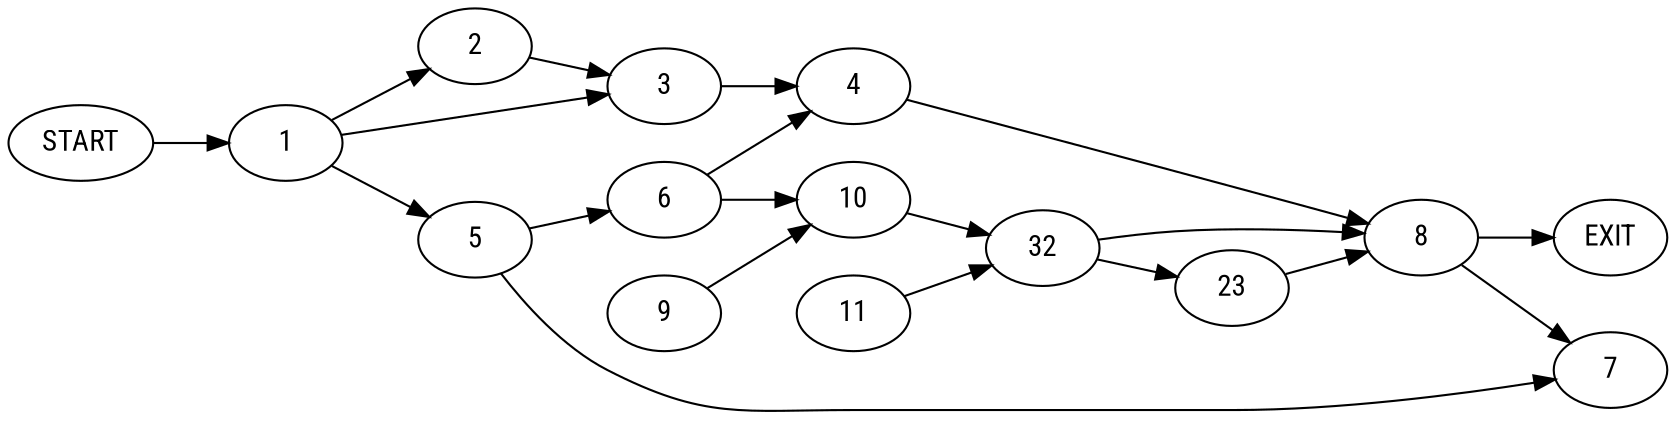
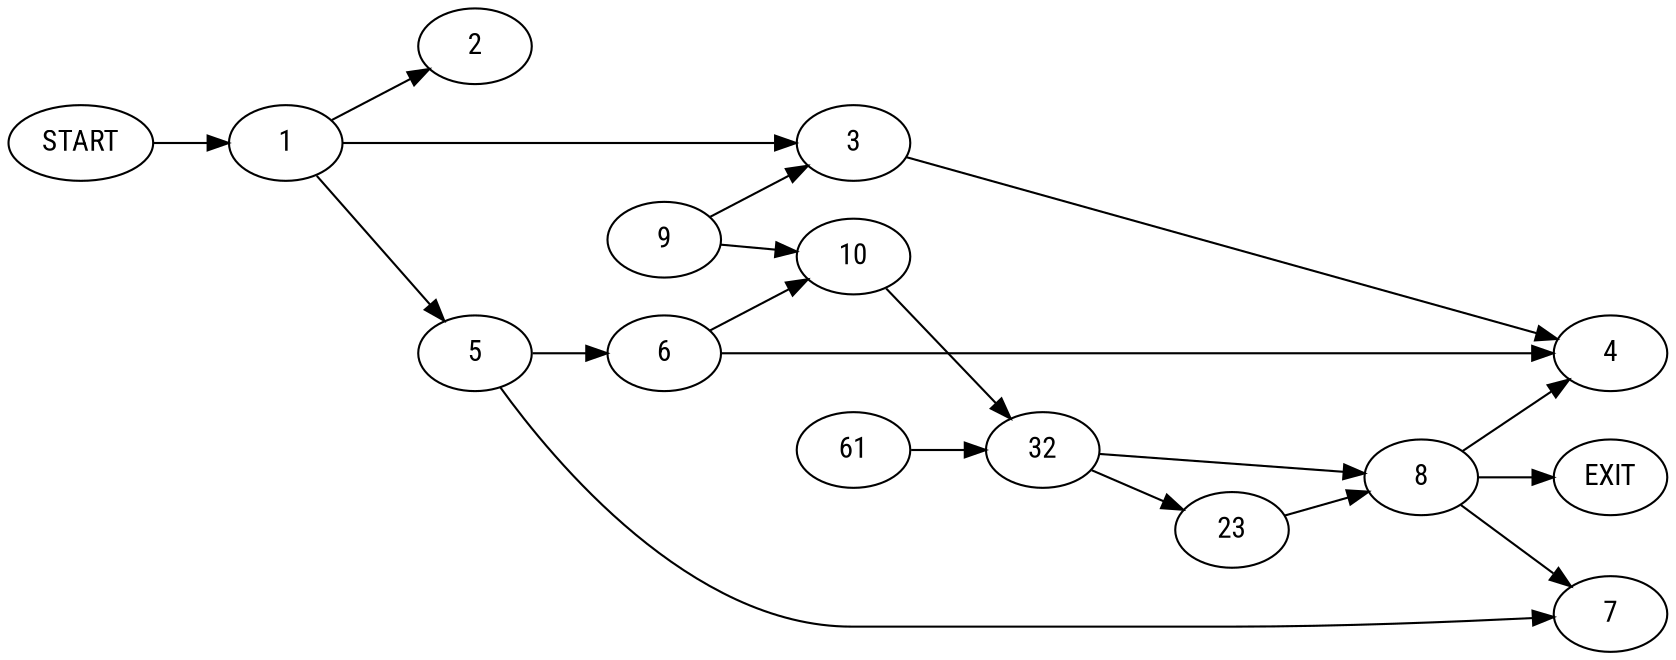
(559, 64) -> (750, 196)
(1127, 158) -> (1507, 421)
(853, 313) -> (853, 450)
